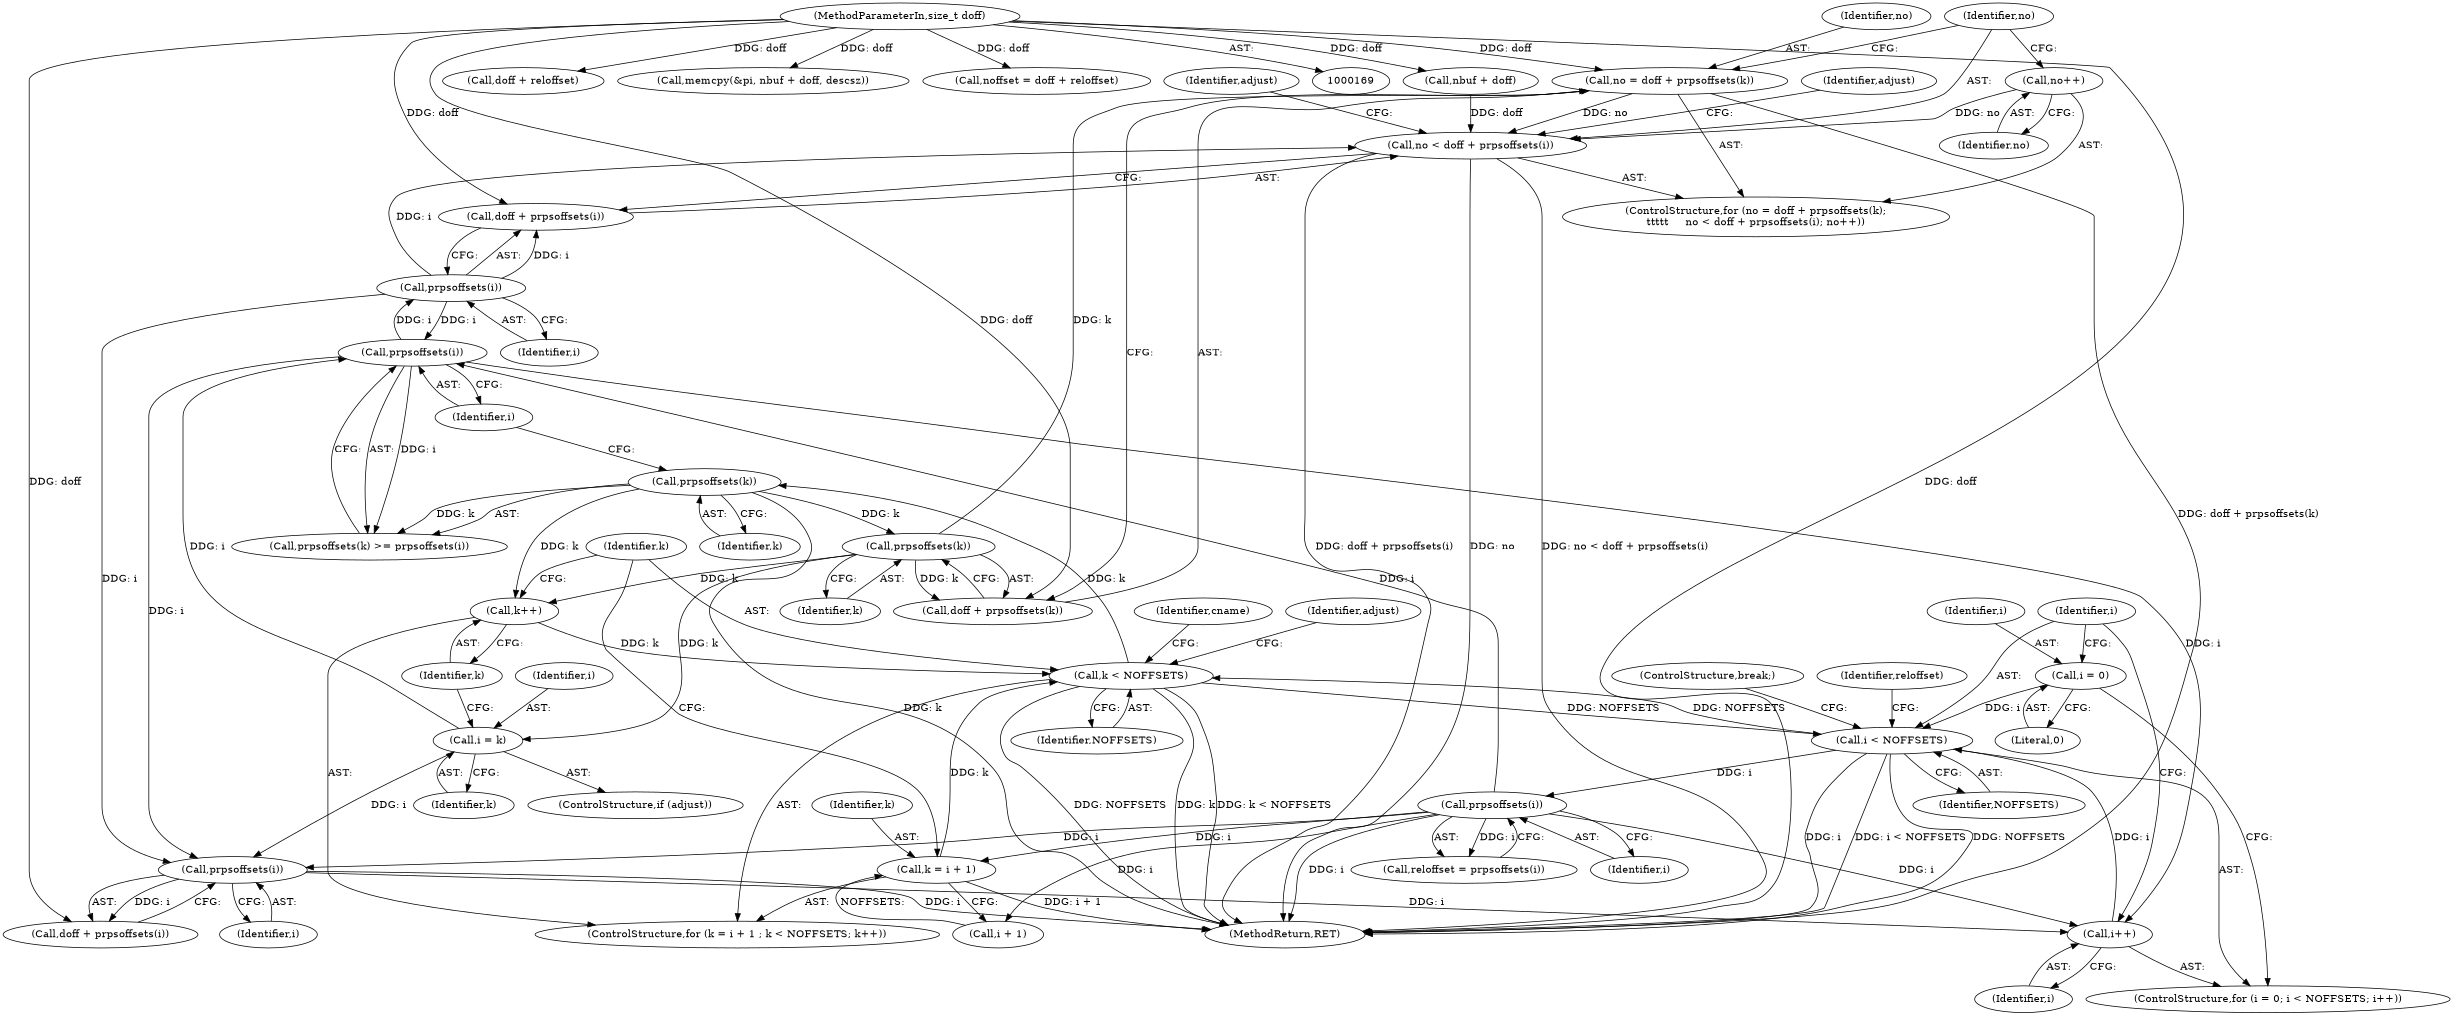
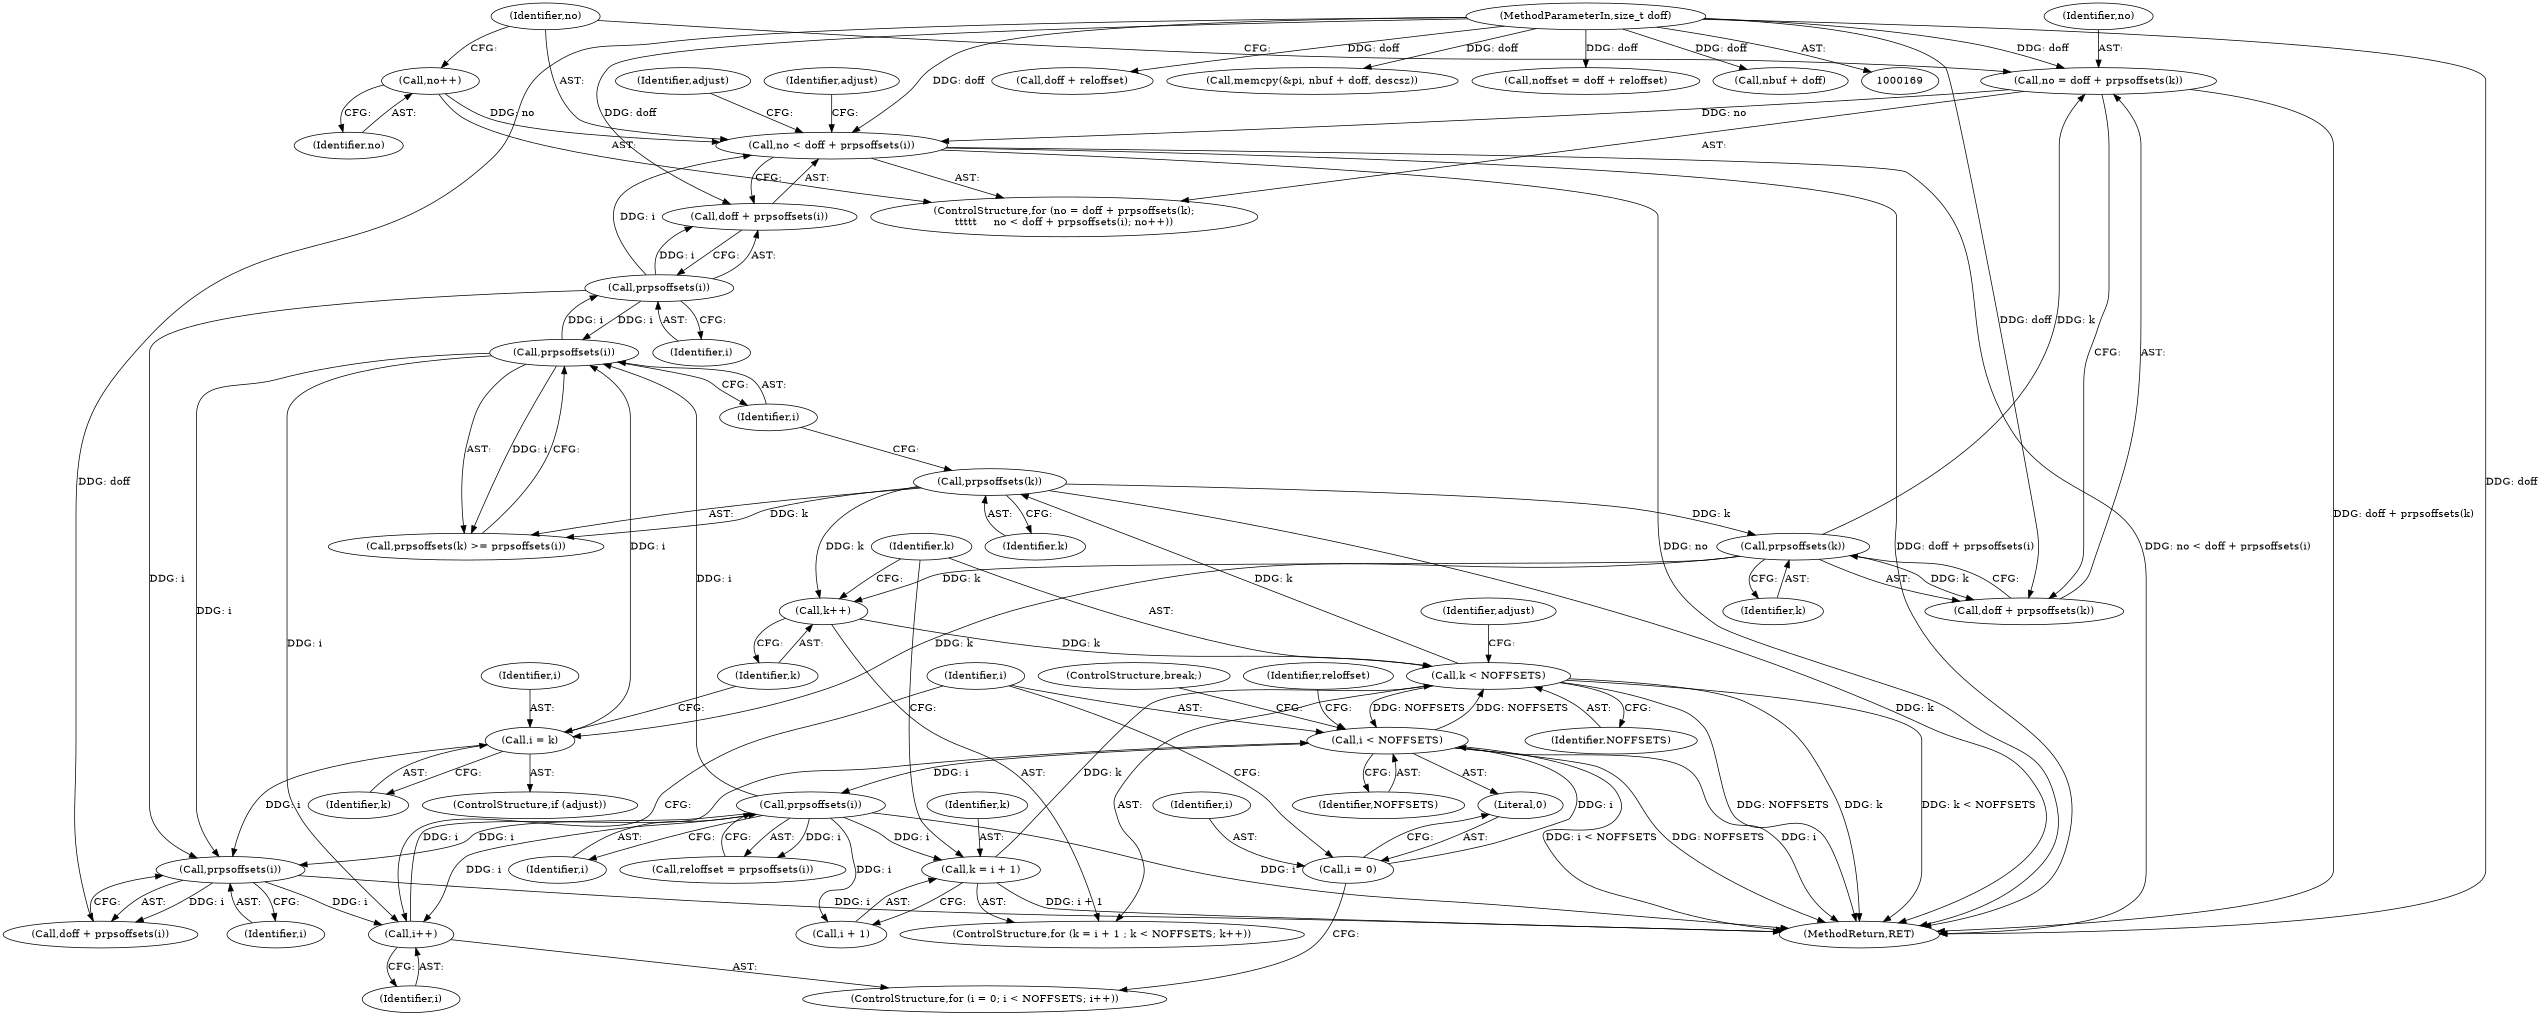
(1471, 110) -> (1053, 34)
(1203, 611) -> none
(2177, 784) -> (1452, 772)
(874, 902) -> (900, 902)
